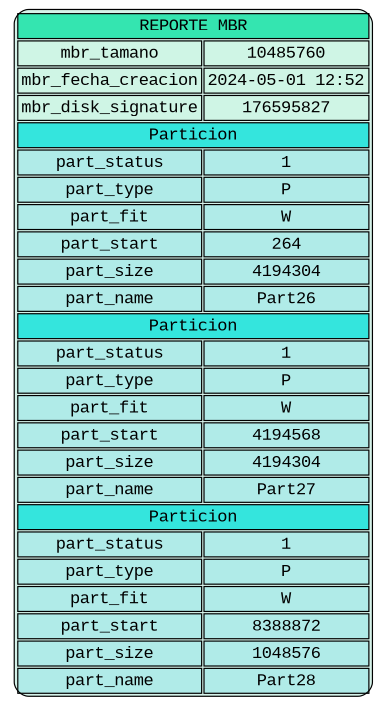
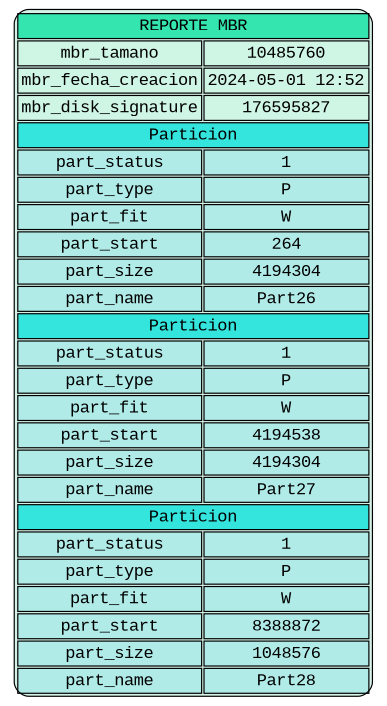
(286, 435) -> (286, 435)
